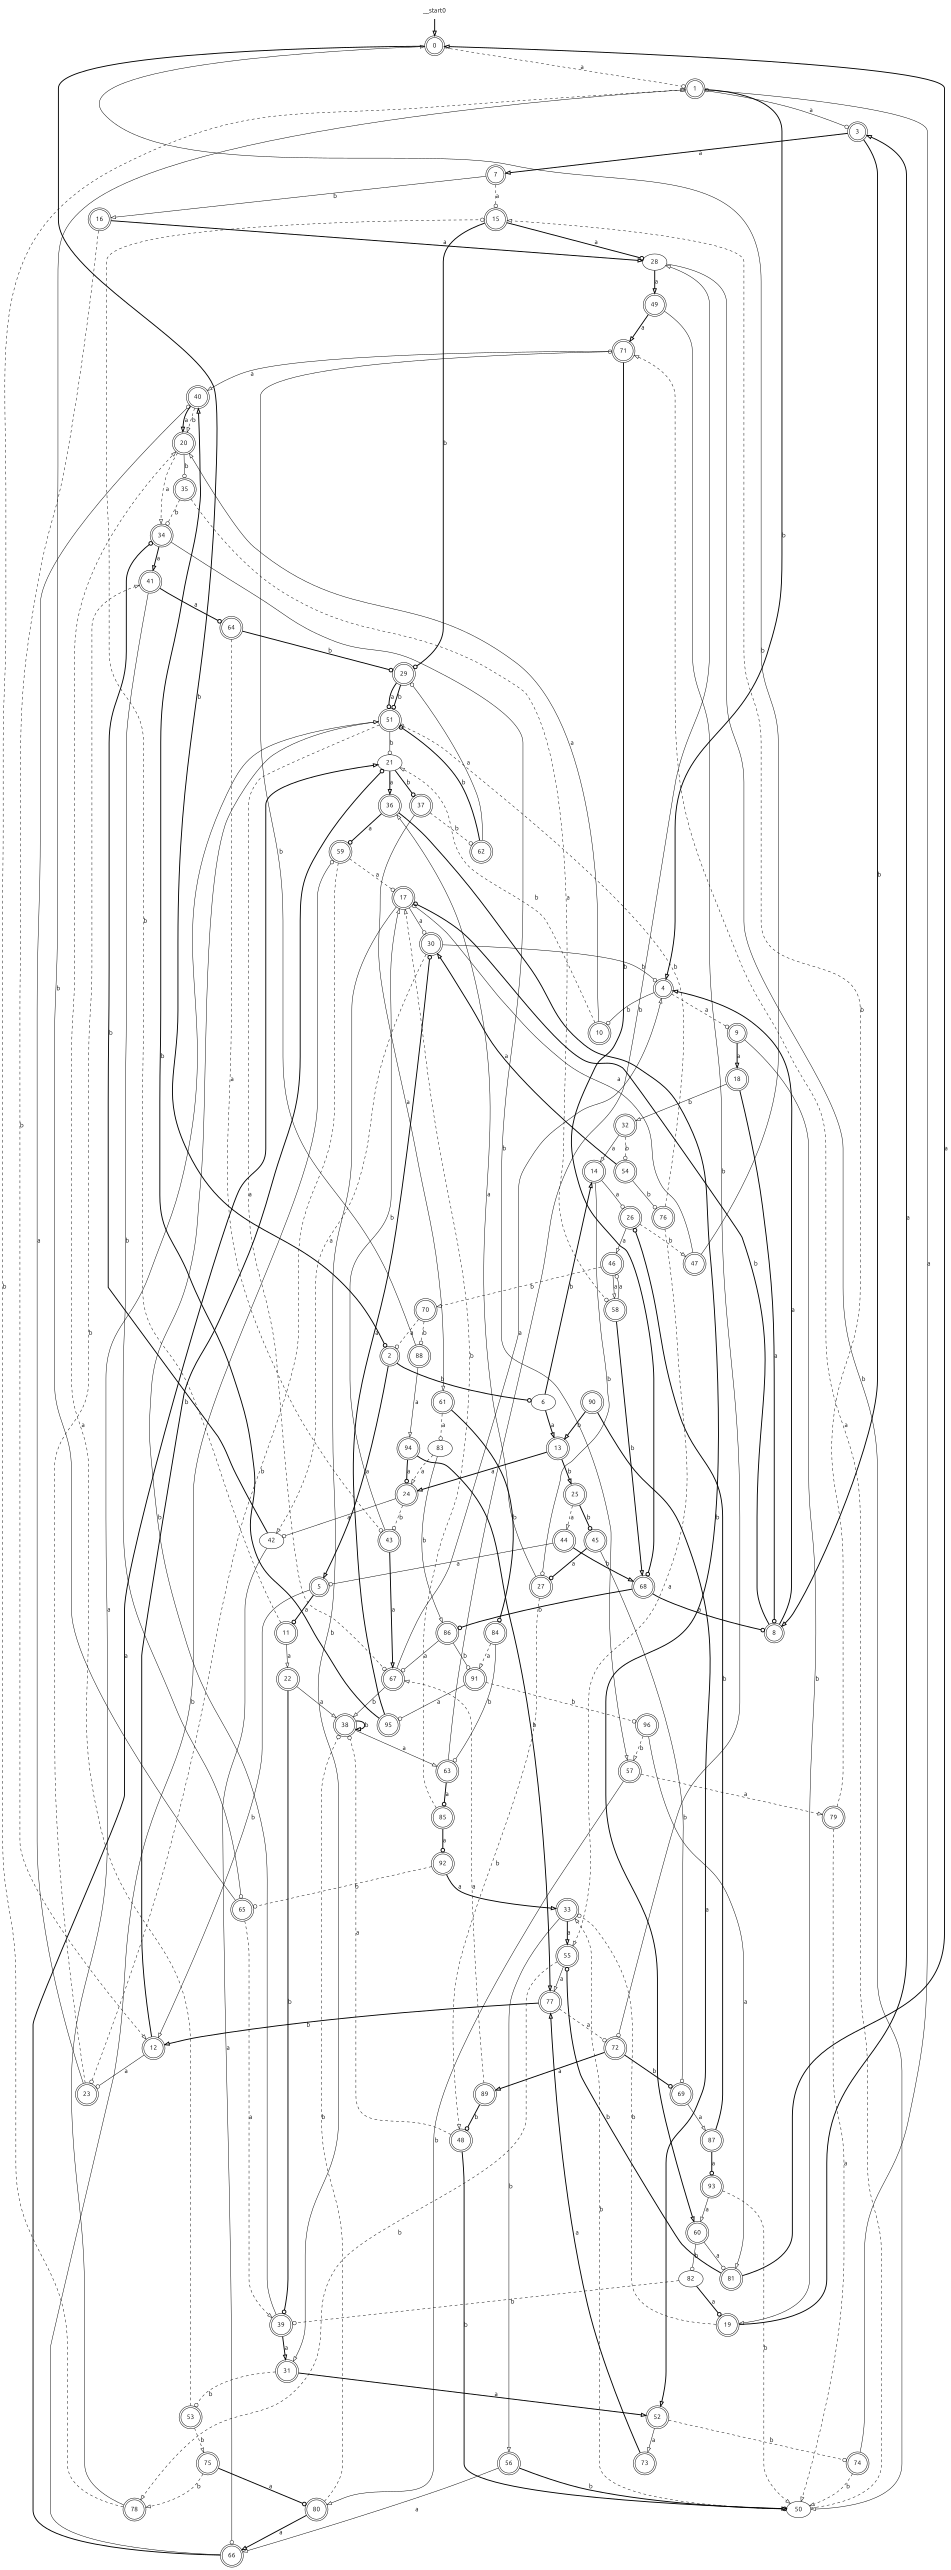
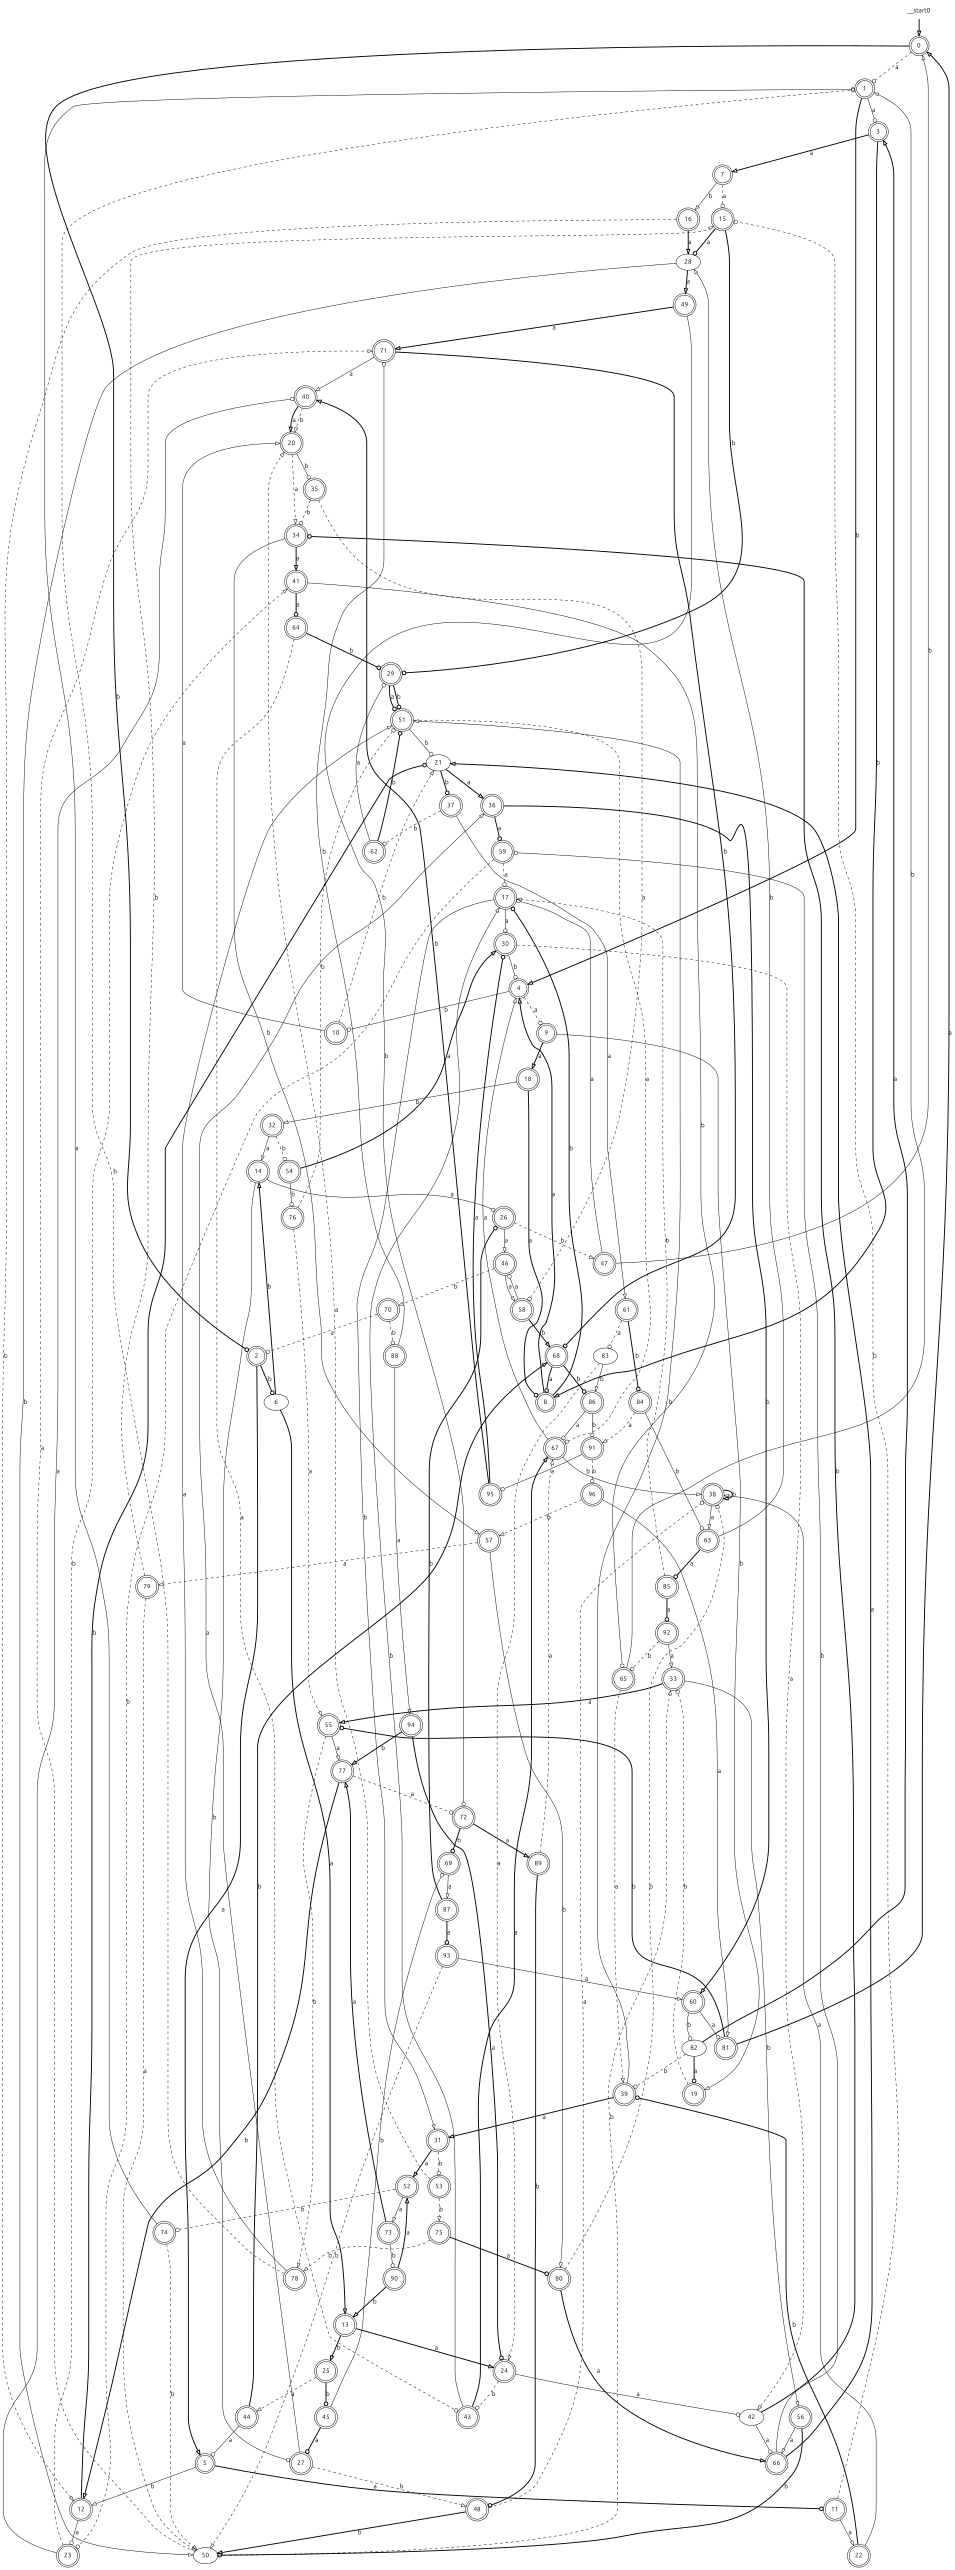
(906, 1263) -> (900, 1145)
(494, 1901) -> (670, 1655)
none -> (391, 2254)
